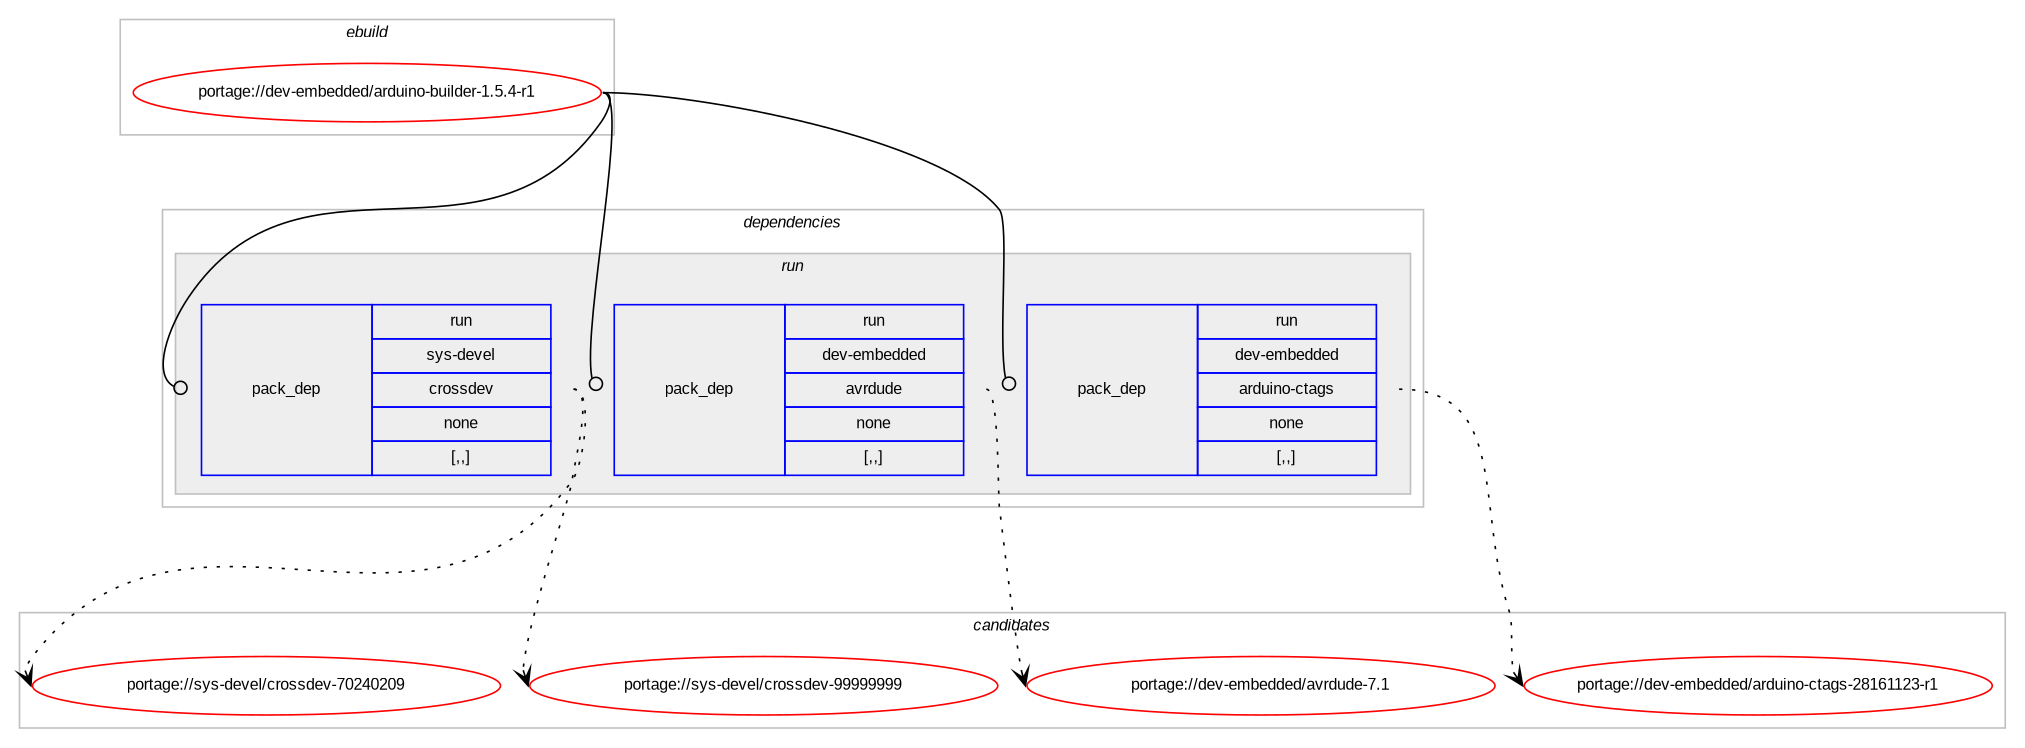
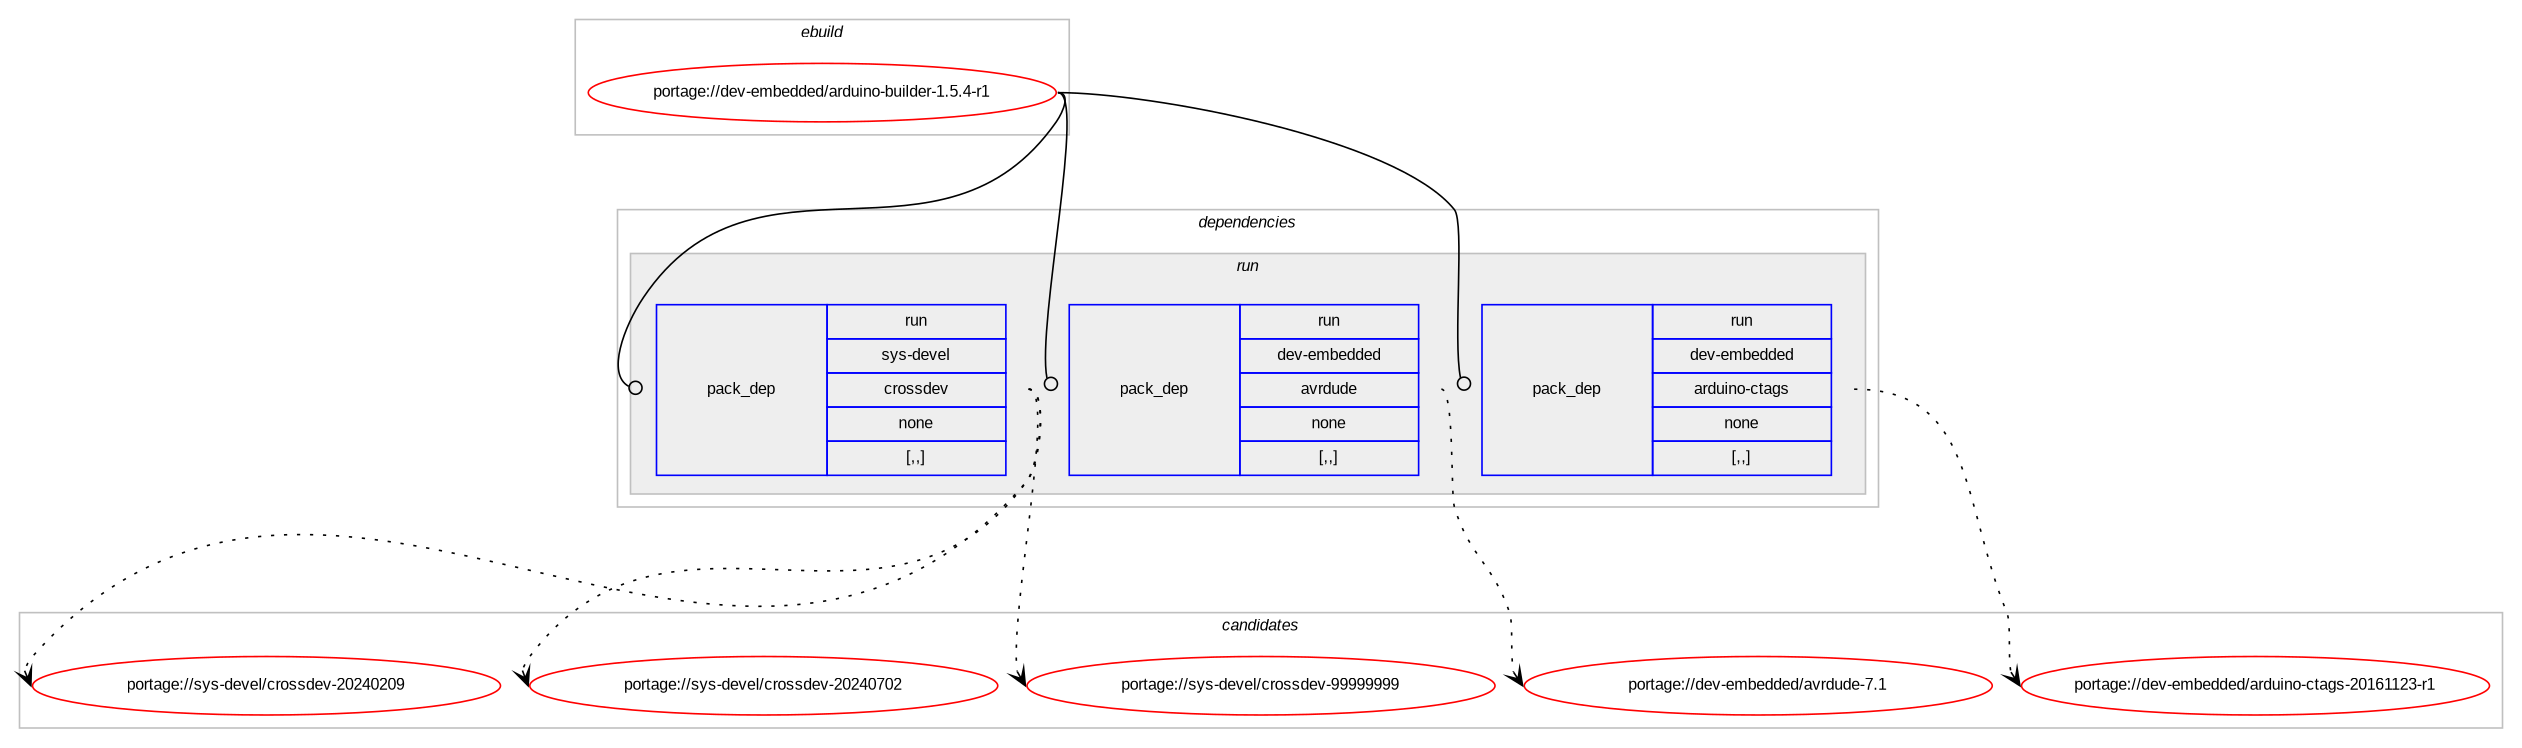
(266, 686) -> (266, 686)
none -> (764, 686)
(1758, 686) -> (2256, 686)
